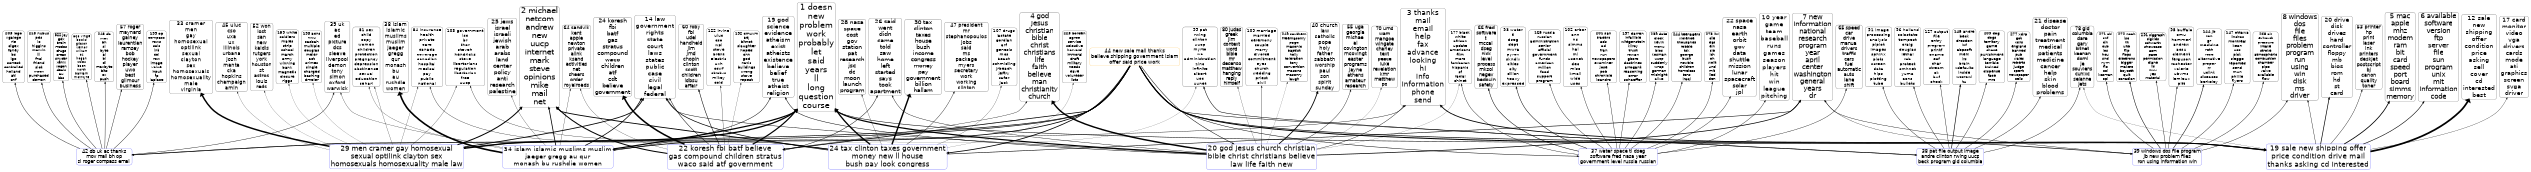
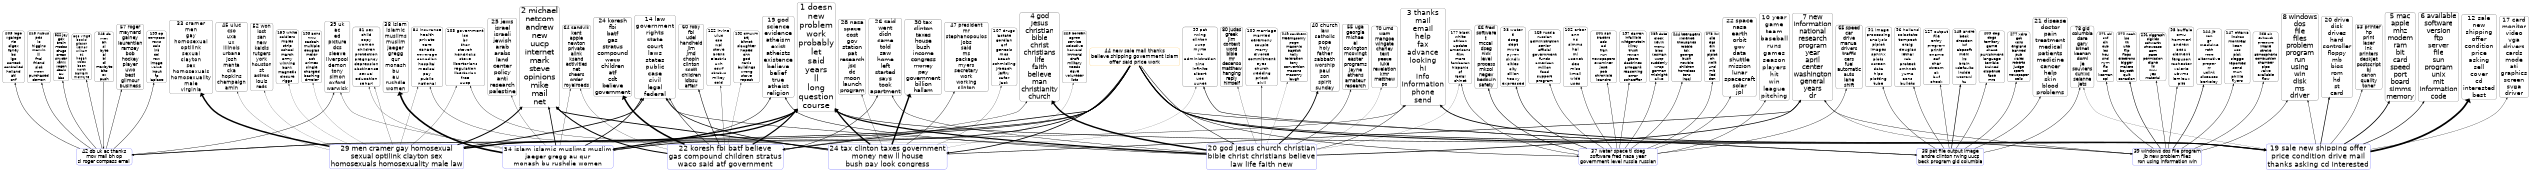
(1712, 57) -> (1712, 57)
(105, 116) -> (103, 114)
